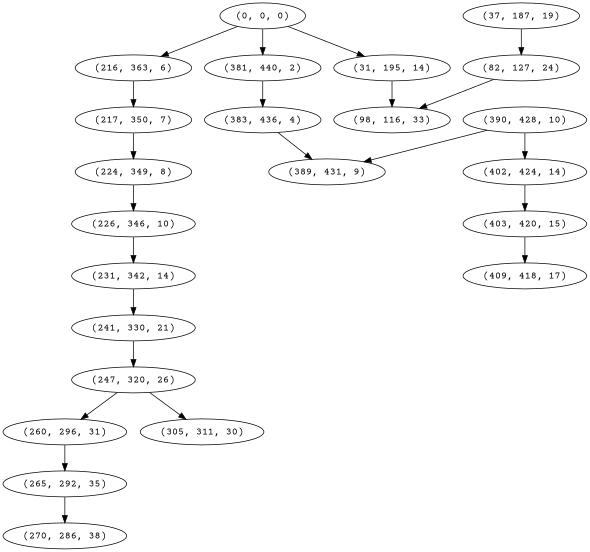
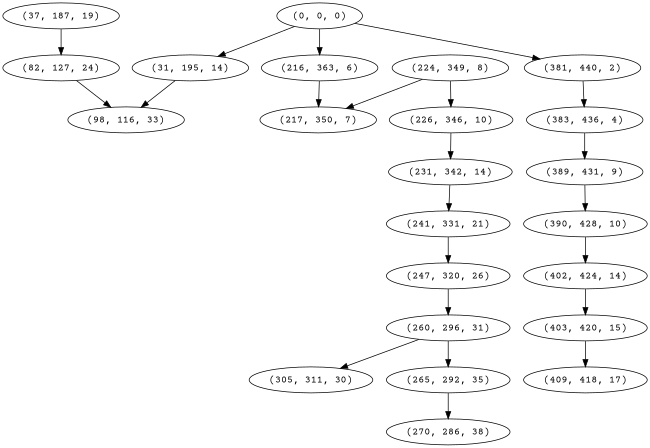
(133, 142) -> (388, 93)
(429, 145) -> (585, 194)
(133, 328) -> (448, 224)
(165, 404) -> (383, 353)
